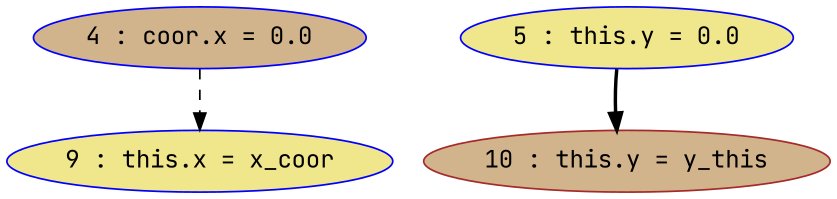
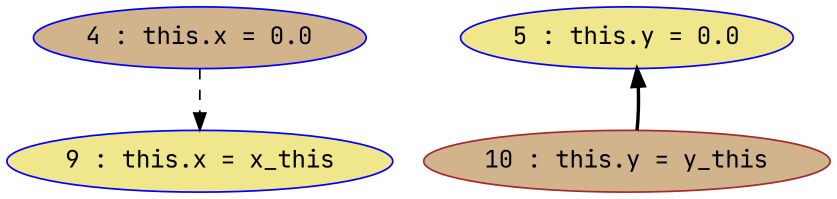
(200, 38) -> (200, 38)
(615, 91) -> (638, 108)
(200, 161) -> (200, 161)
